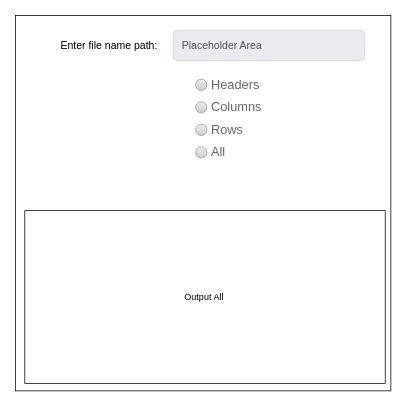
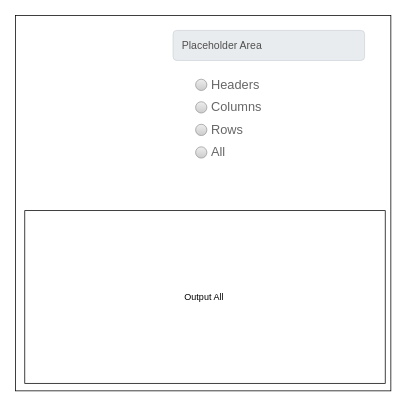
(109, 45) -> none
